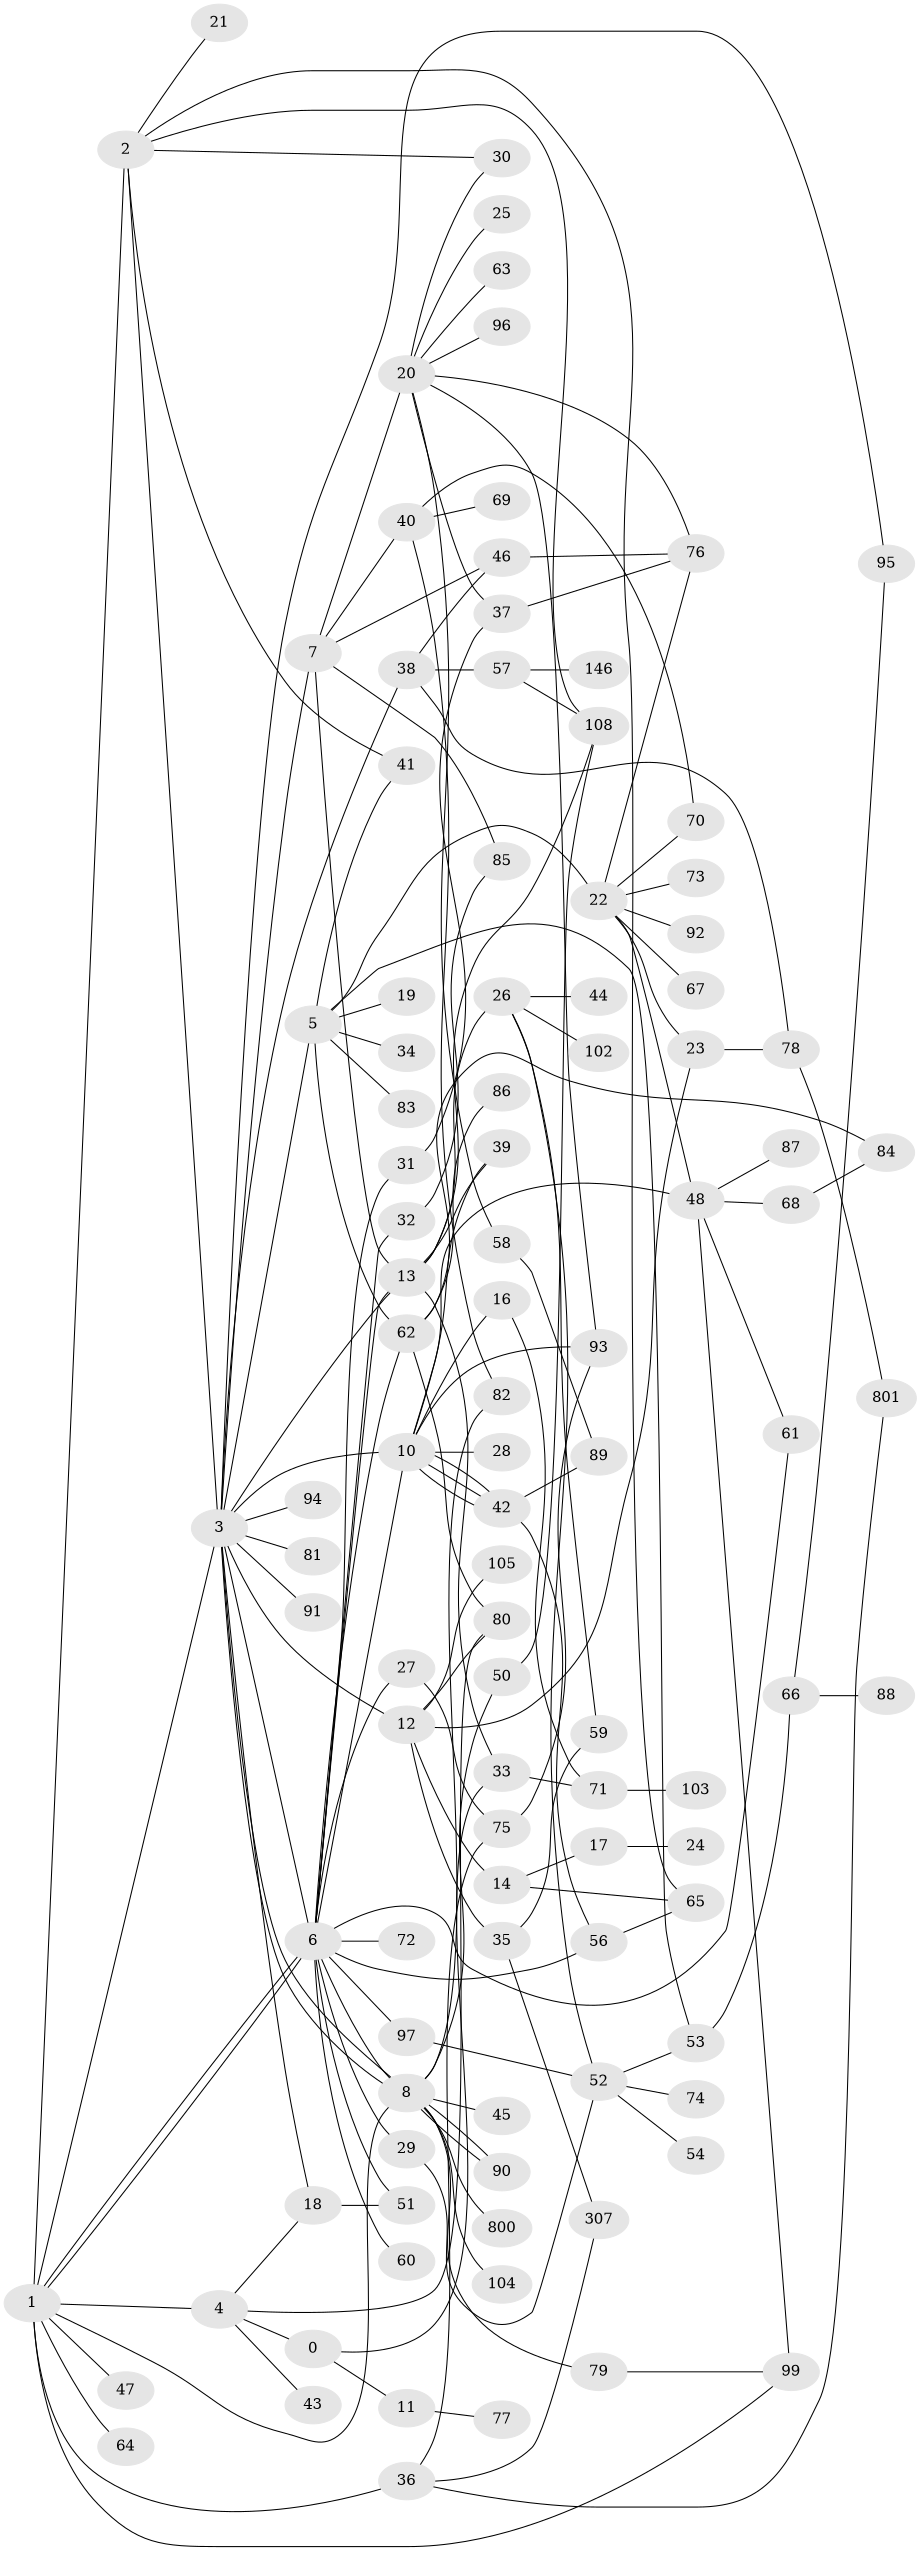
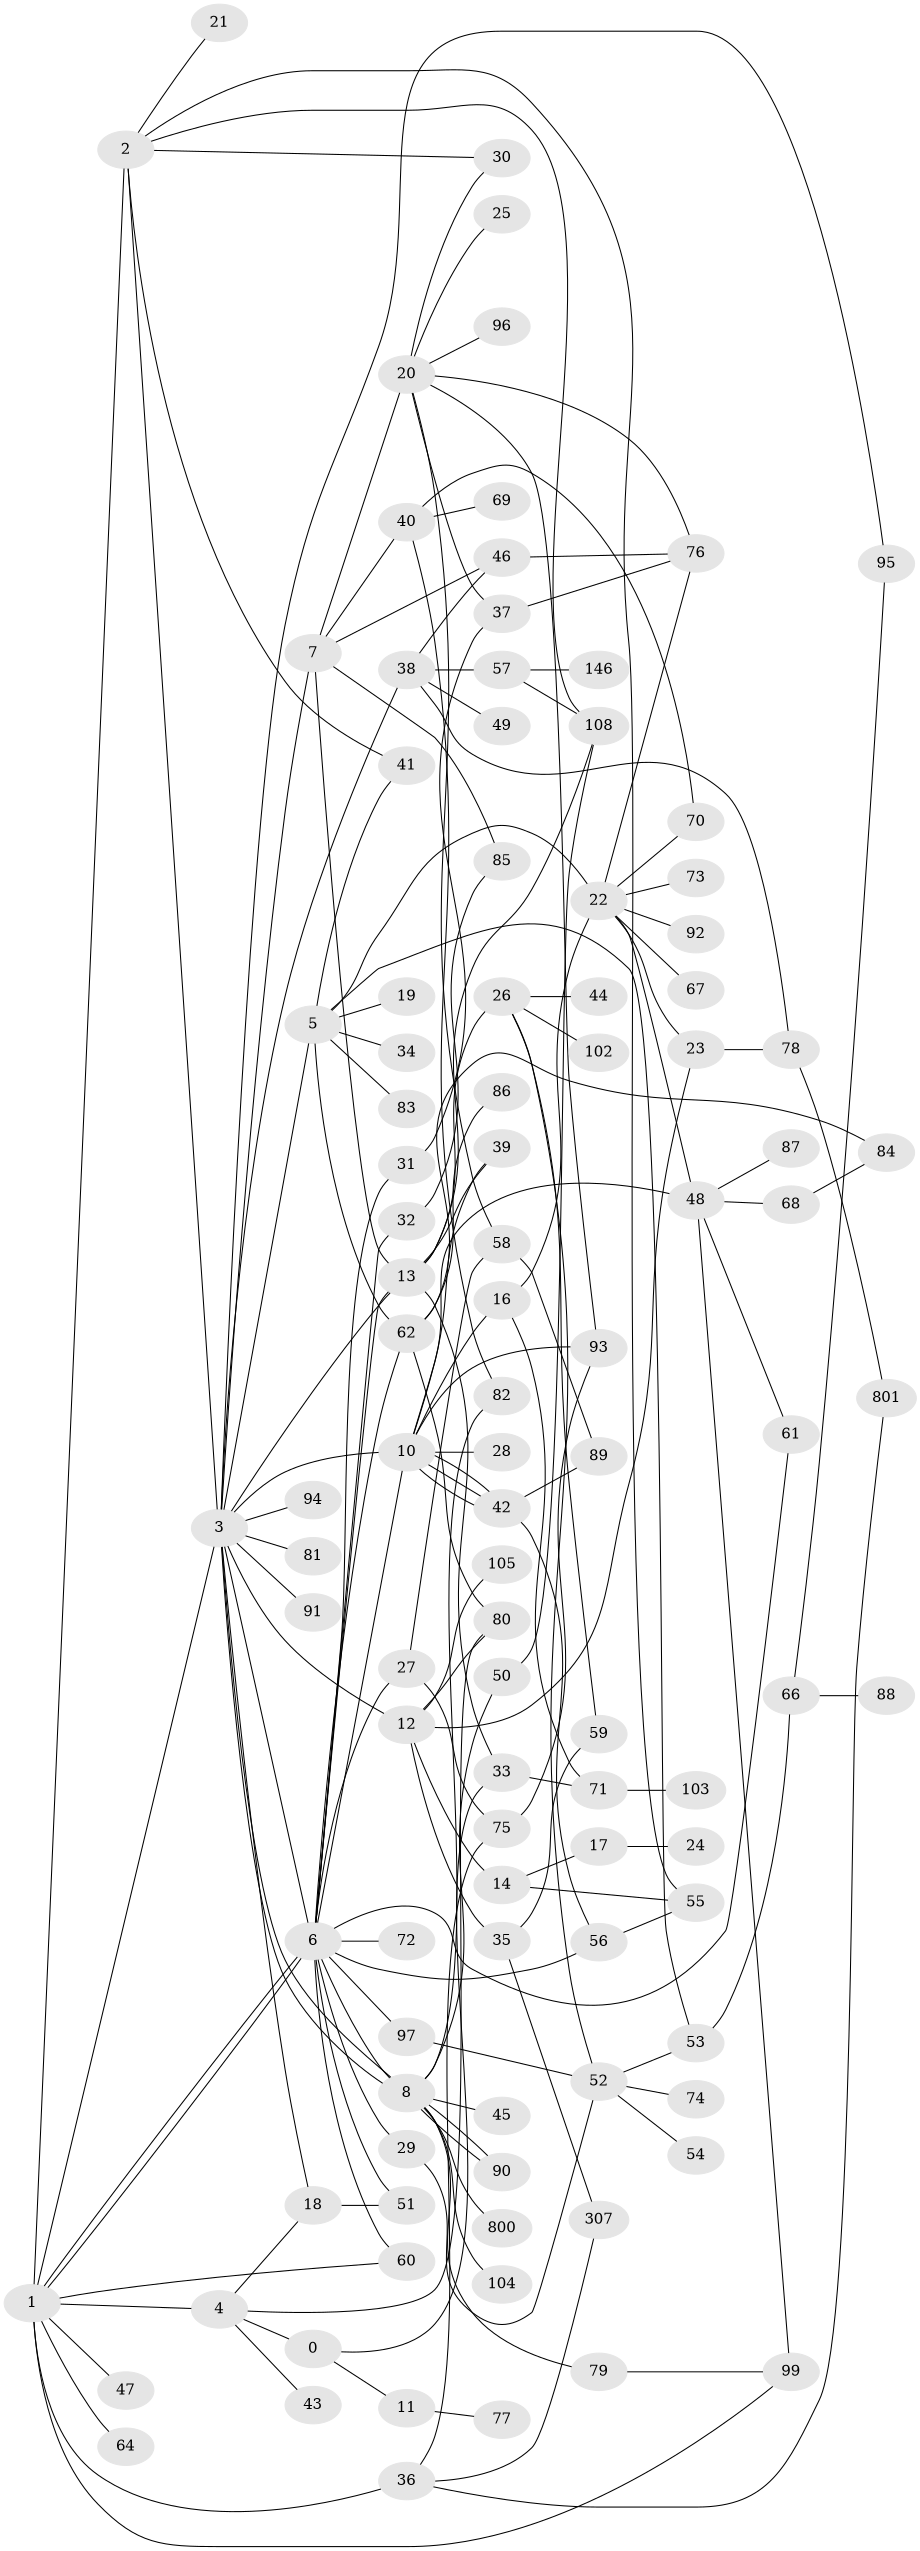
(502, 270) -> none
none -> (502, 726)
none -> (557, 1057)
none -> (443, 1432)
(696, 1903) -> (696, 1903)
(346, 2426) -> (219, 2277)
